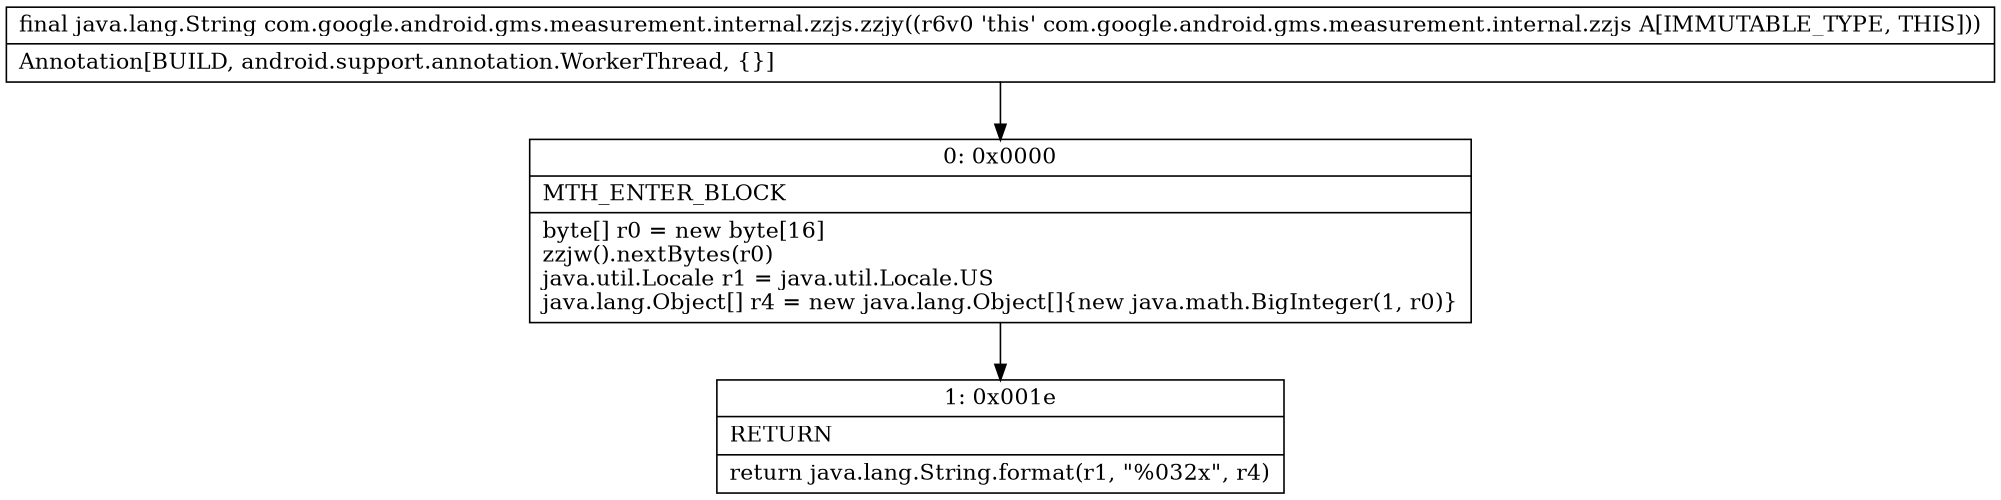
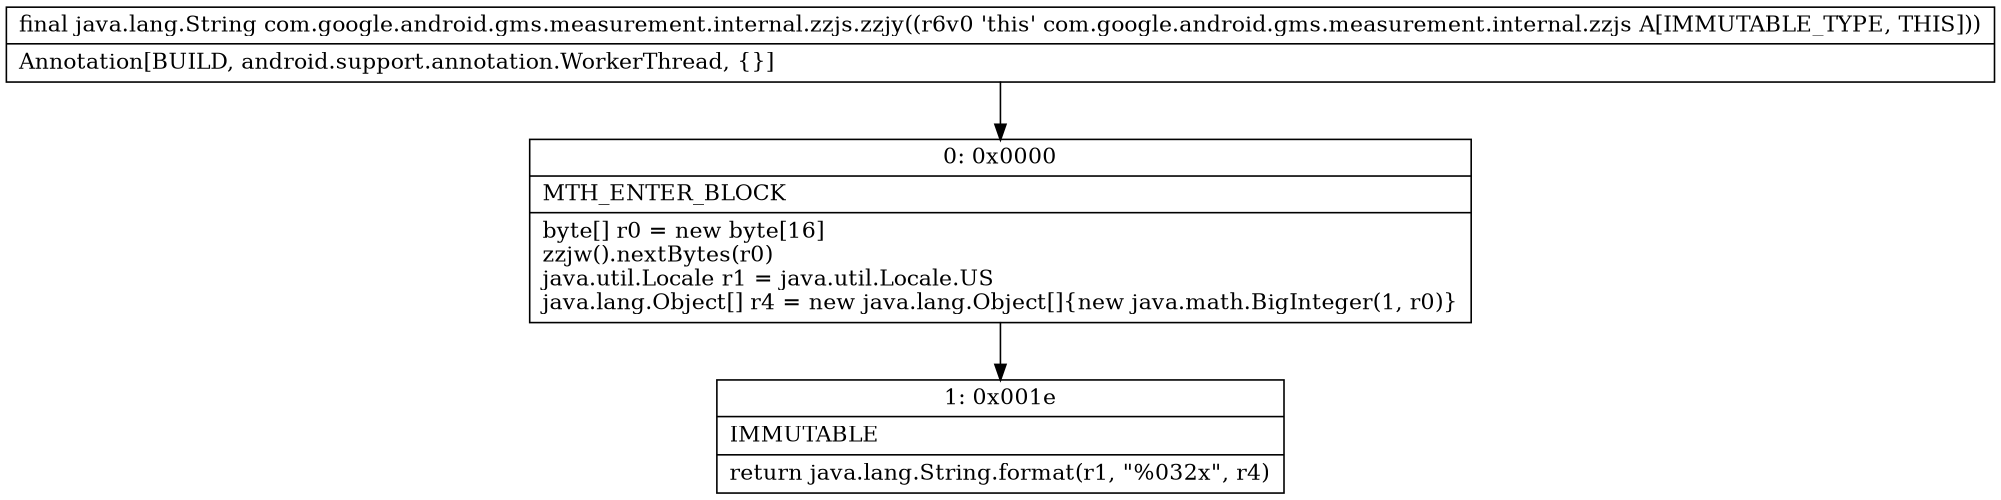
(781, 435) -> (804, 435)
